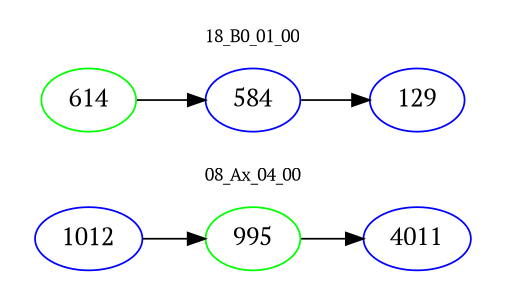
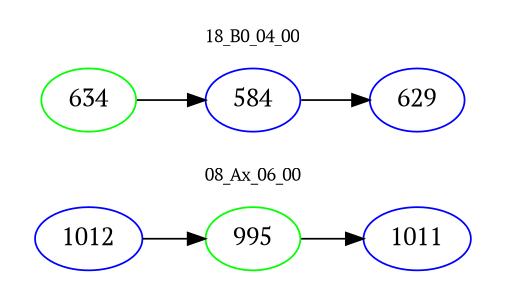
(253, 38) -> (253, 38)
(89, 100) -> (89, 100)
(417, 100) -> (417, 100)
(253, 176) -> (253, 176)
(417, 239) -> (417, 239)
